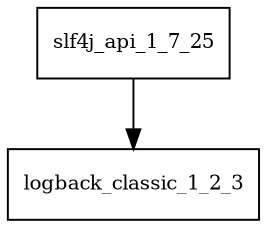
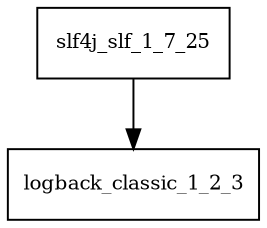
(133, 43) -> (133, 43)
